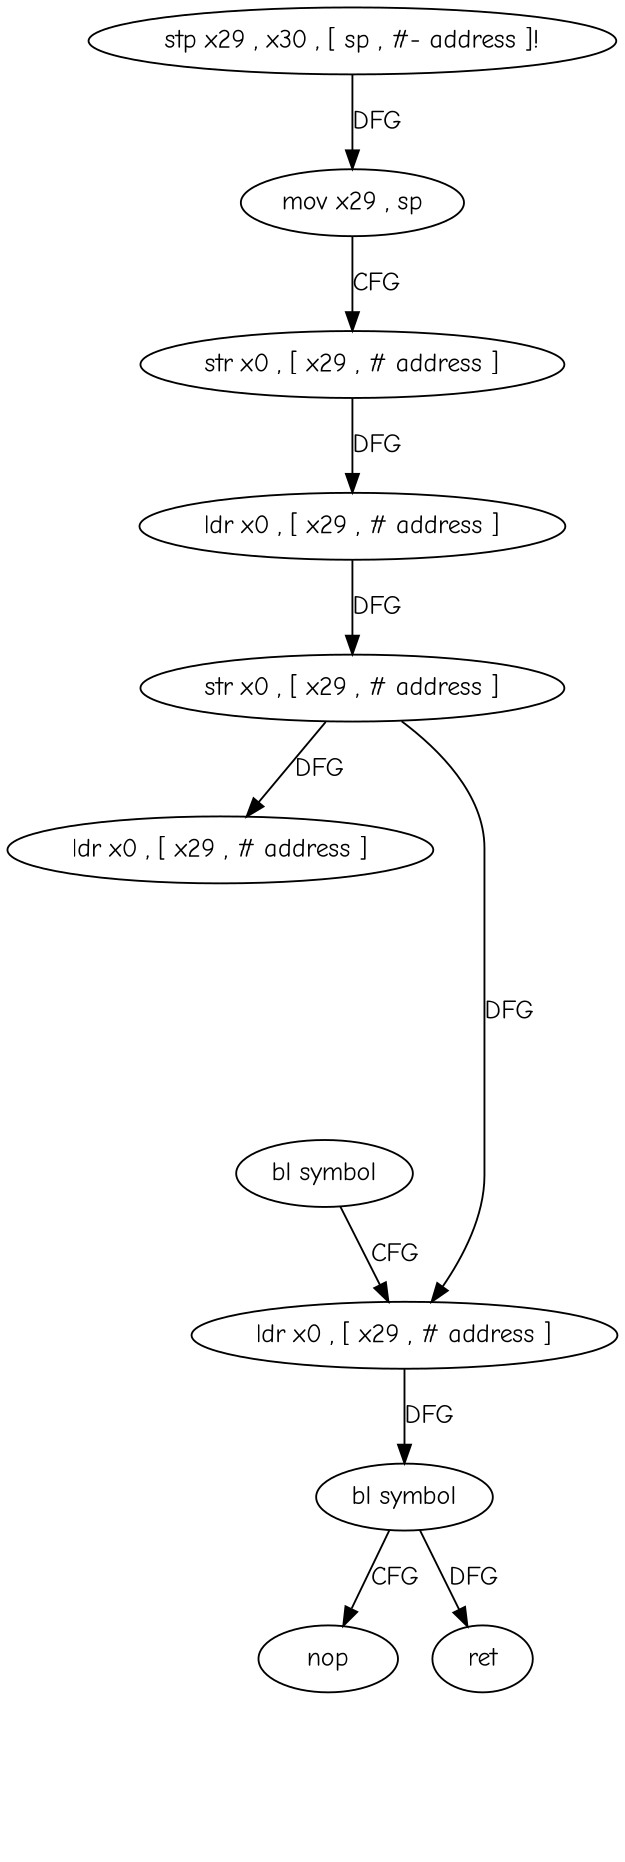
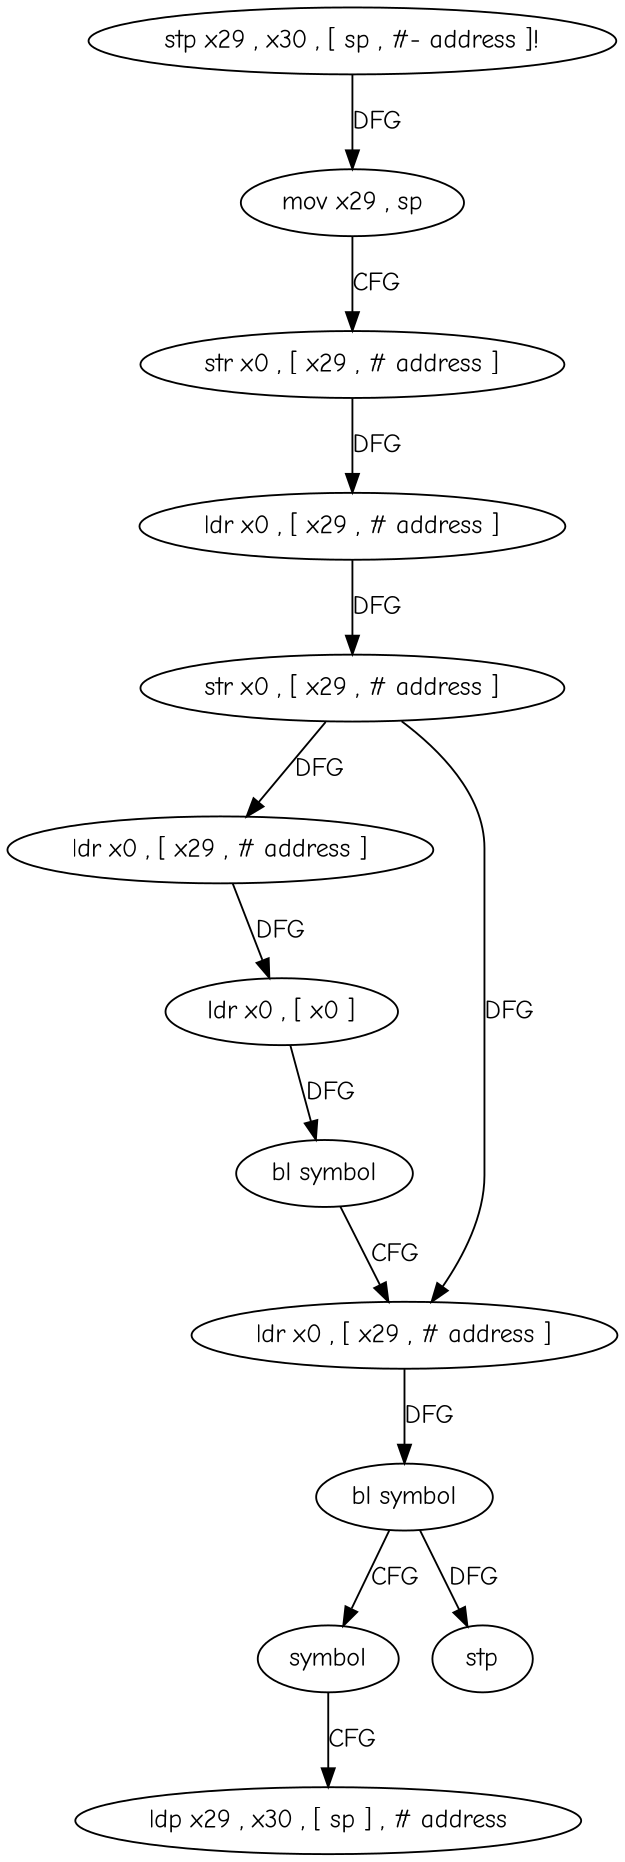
none -> (282, 1012)
(328, 1659) -> (328, 1659)
(483, 1659) -> (483, 1659)
none -> (328, 1821)
